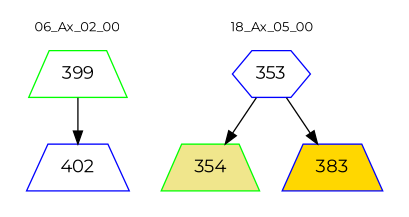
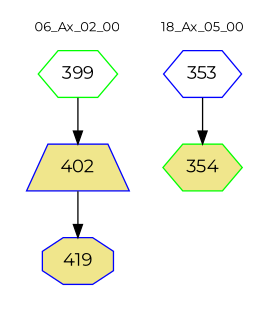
(78, 74) -> (78, 74)
(78, 168) -> (78, 168)
(210, 168) -> (203, 168)
(332, 168) -> none
none -> (78, 261)
